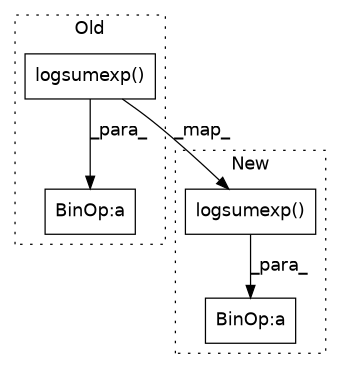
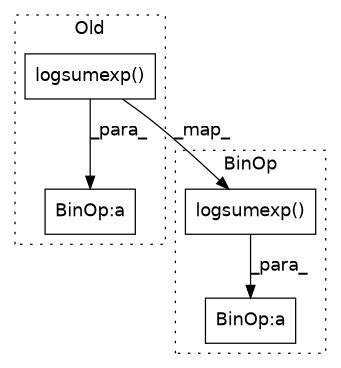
(251, 165) -> (251, 165)
